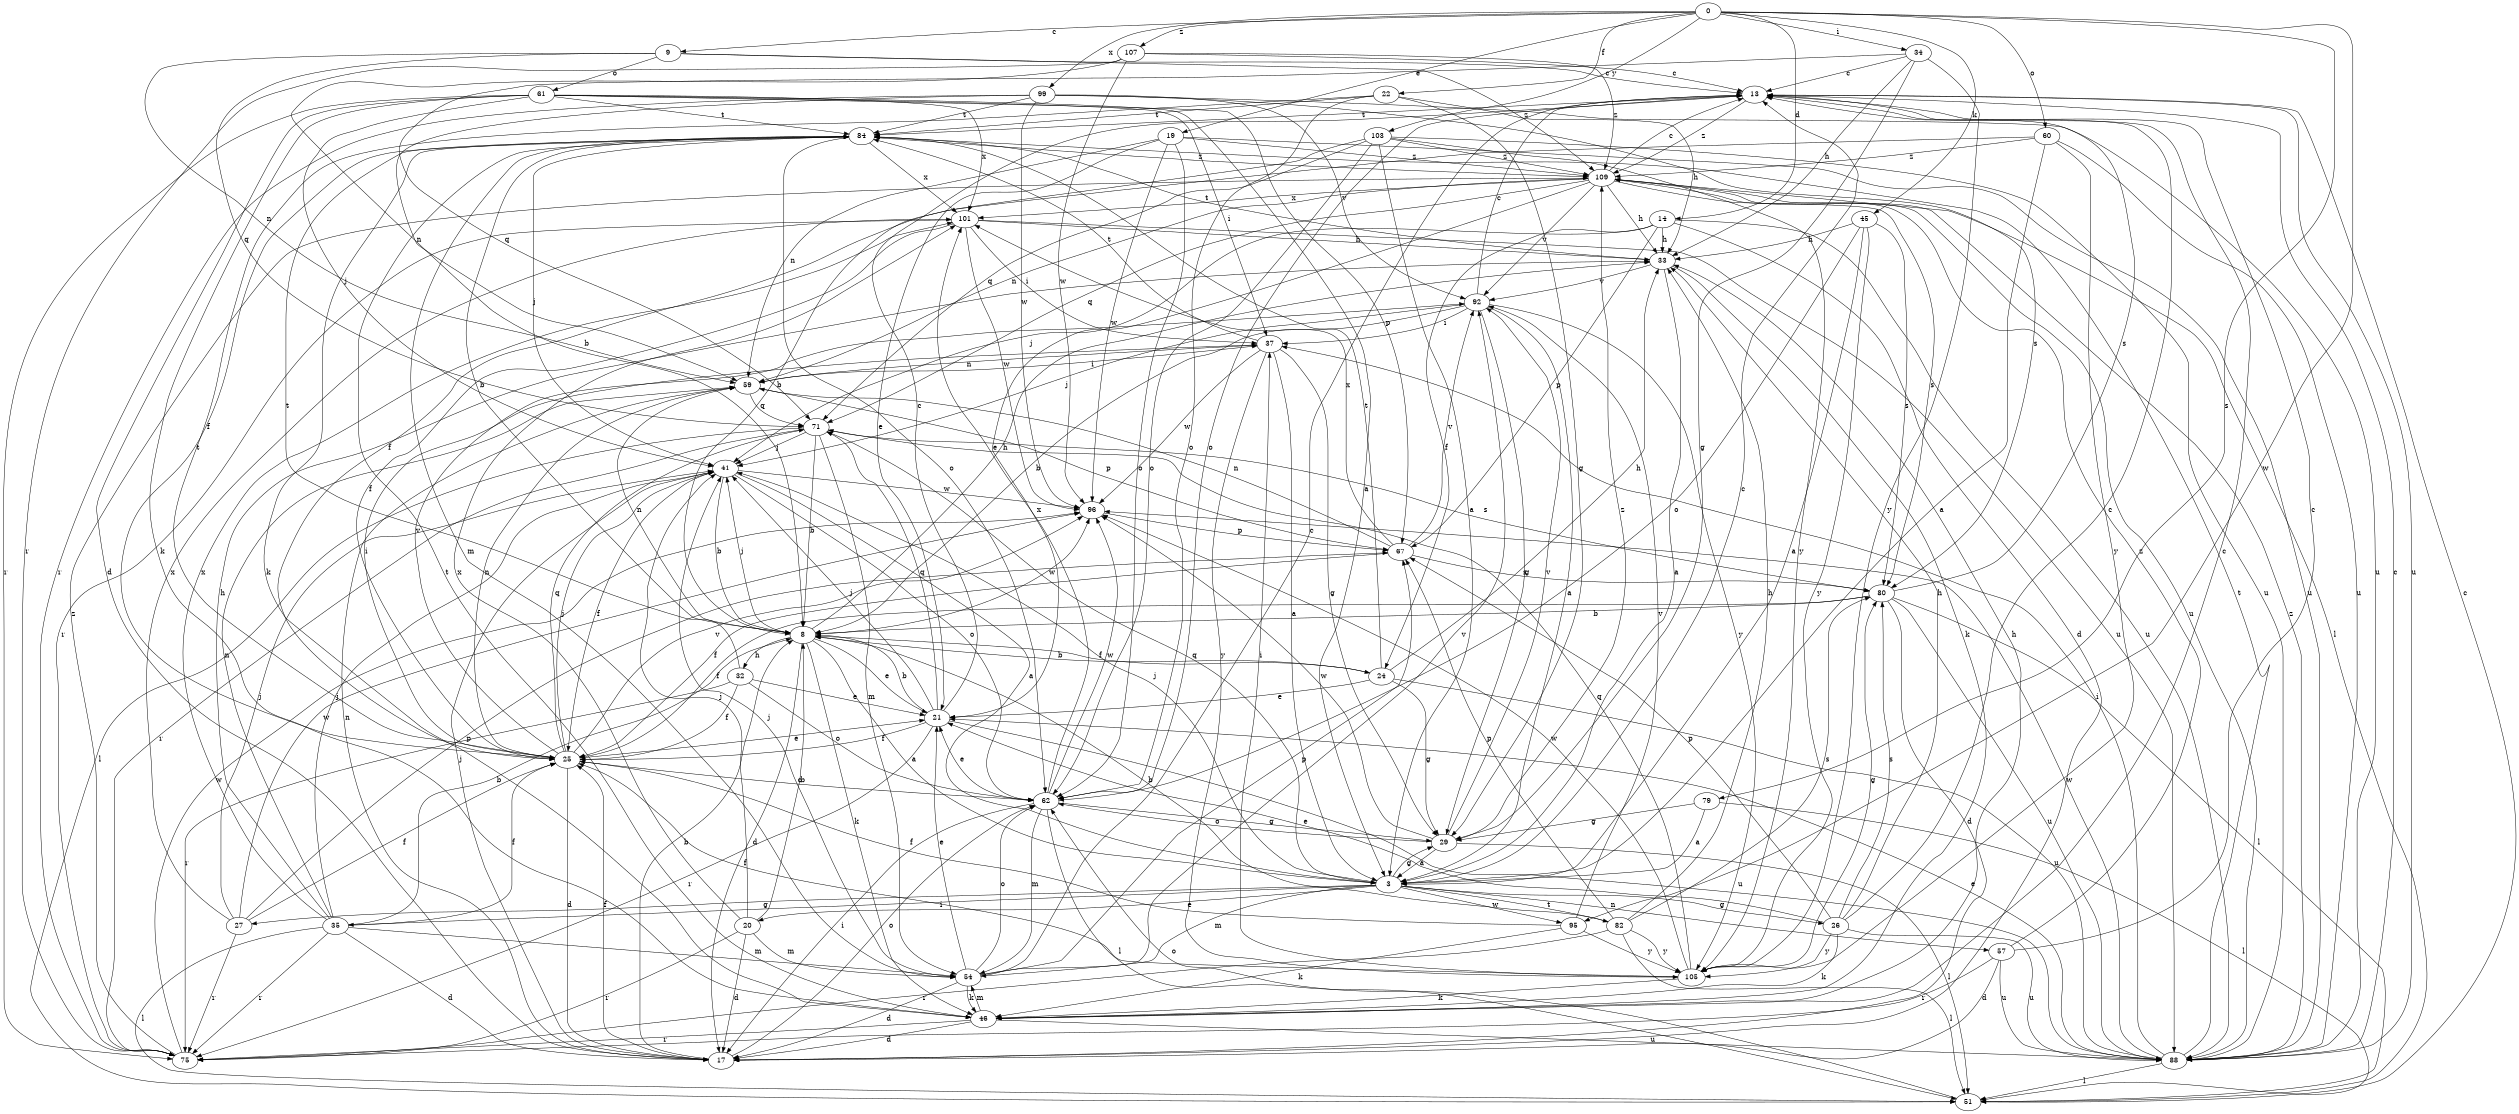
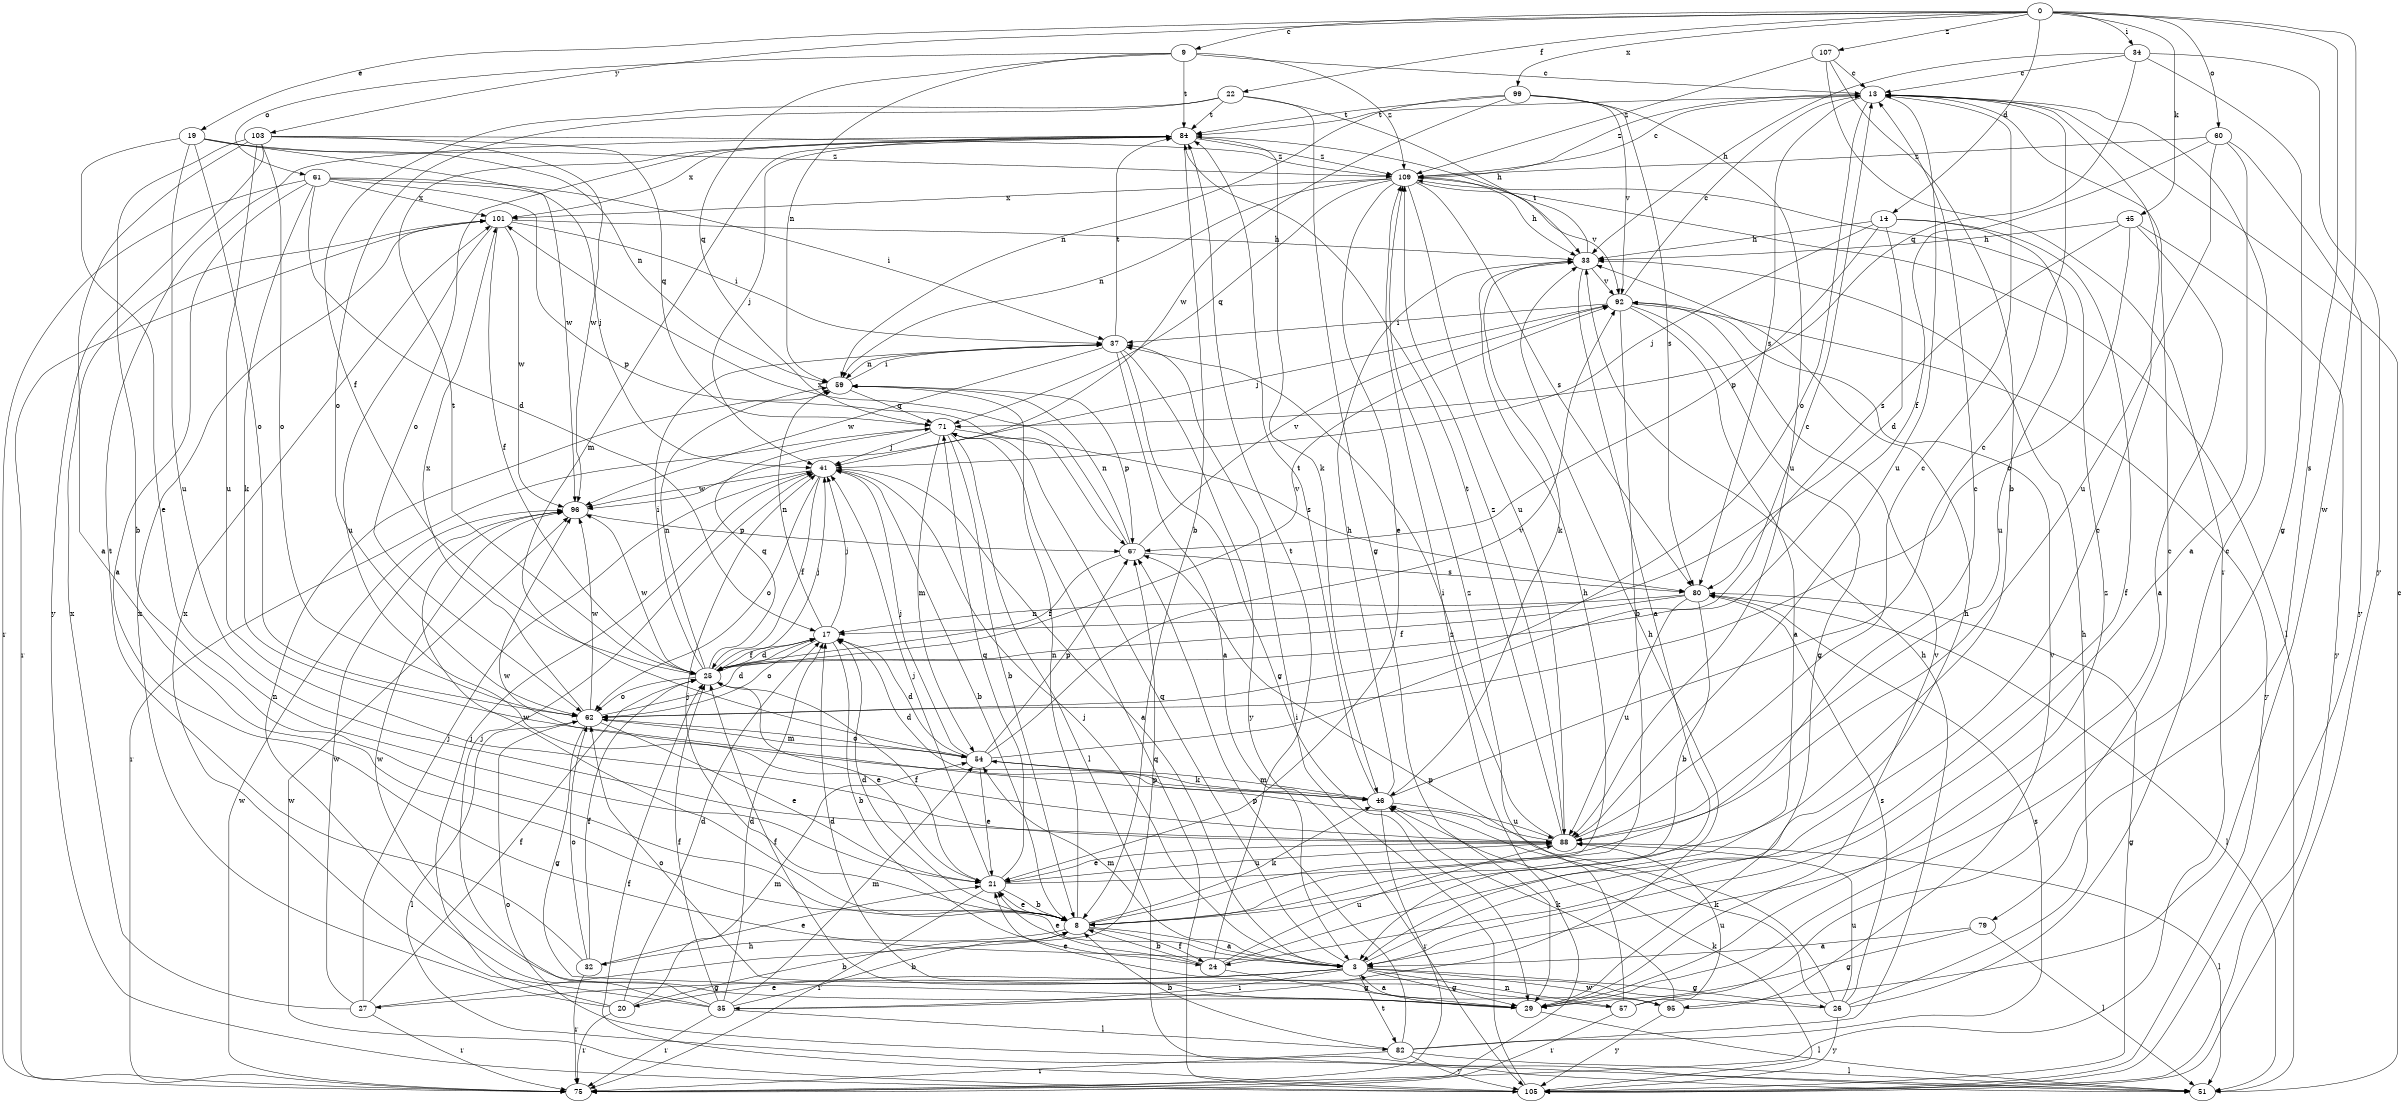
(699, 115) -> (1184, 92)
(2134, 255) -> (1770, 323)
(200, 272) -> none
(1059, 277) -> (572, 175)
(718, 635) -> (644, 593)
(1970, 822) -> (1035, 614)
(658, 855) -> (931, 887)
(843, 926) -> (741, 677)
(919, 1091) -> (1058, 1030)
